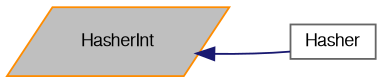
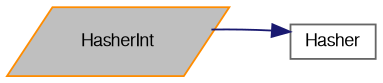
(252, 54) -> (241, 30)
